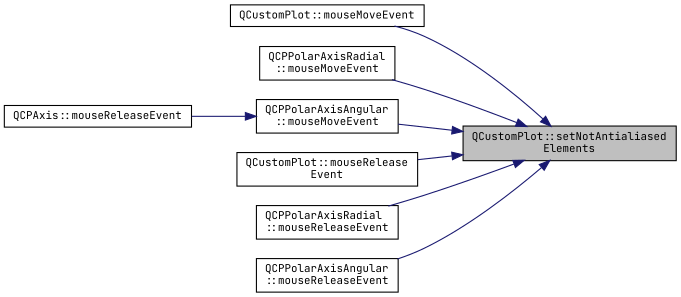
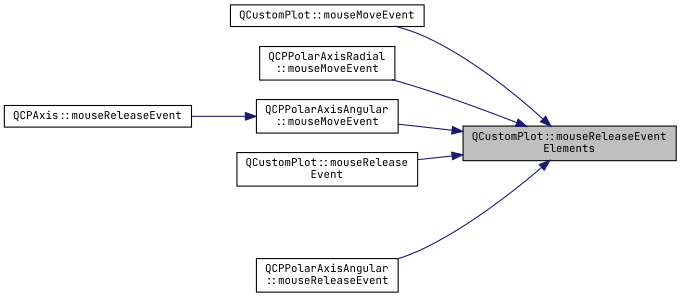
(570, 143) -> (570, 143)
(327, 222) -> none
